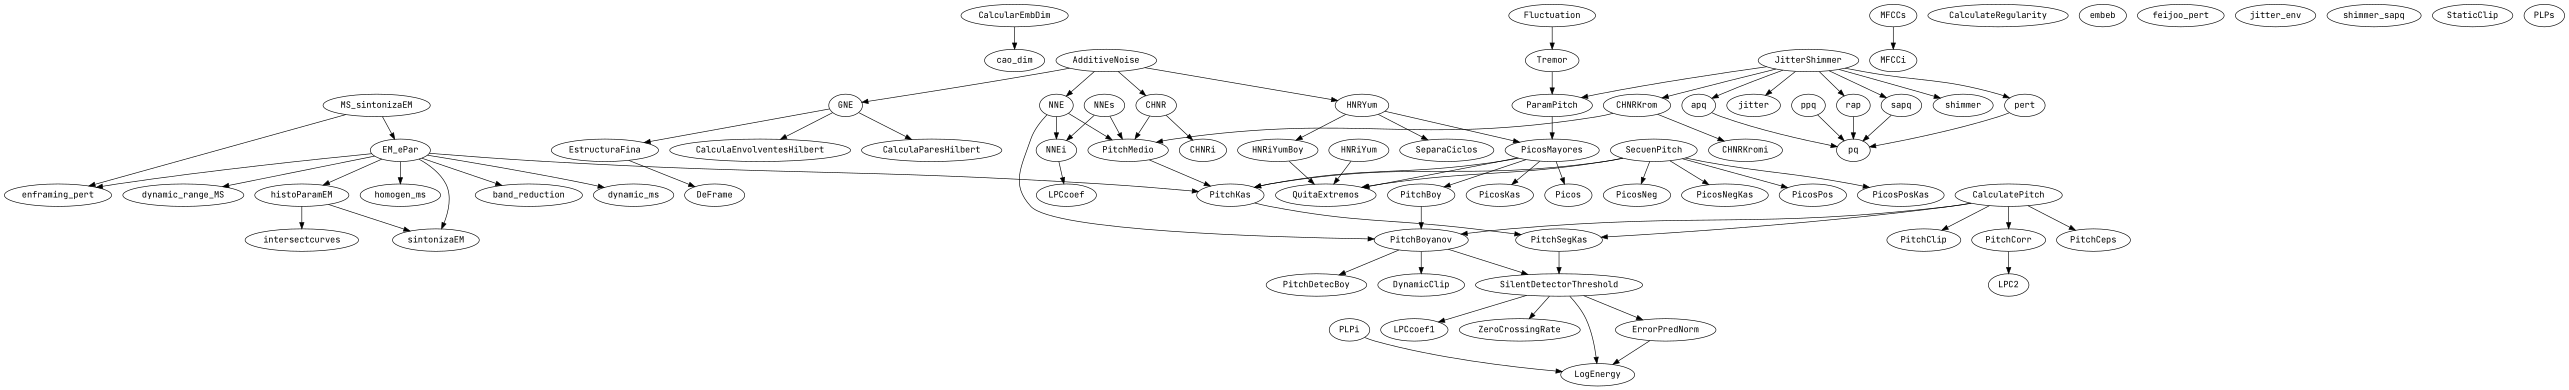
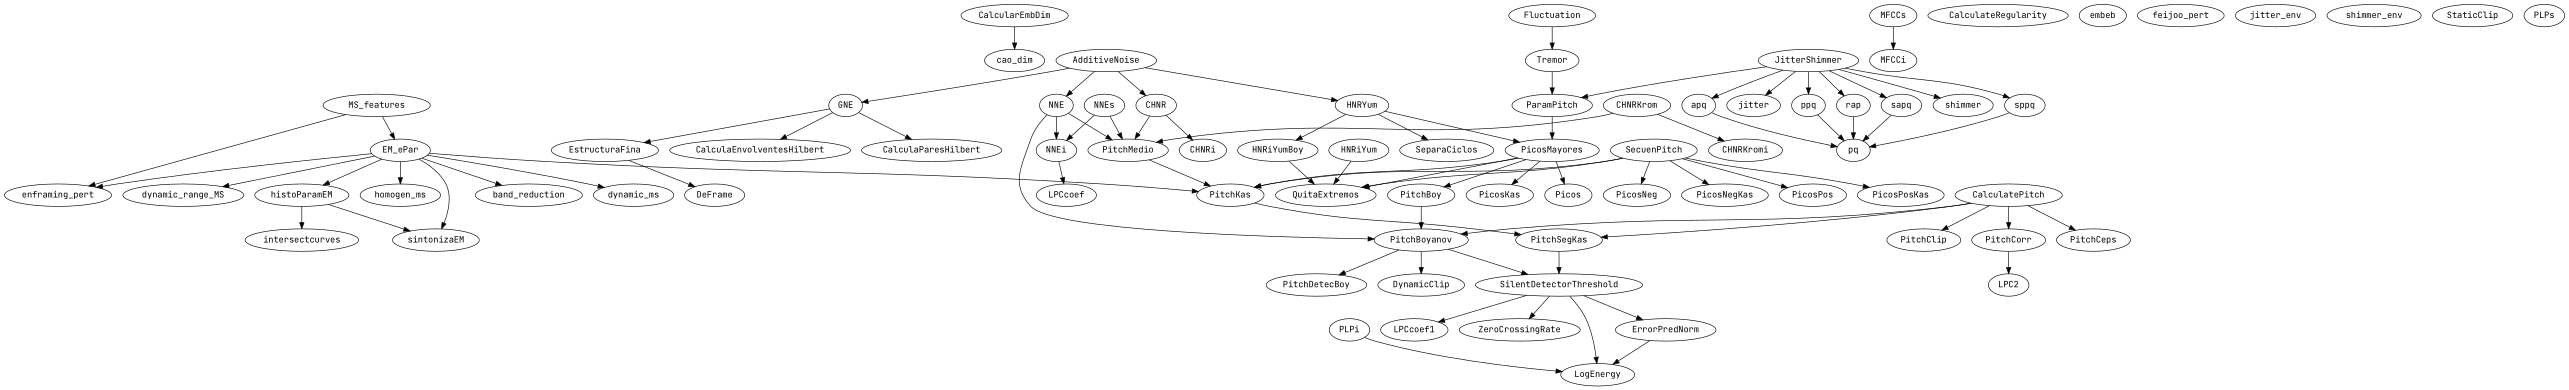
(2374, 16) -> (2374, 16)
(1722, 82) -> (1808, 80)
(377, 105) -> (377, 105)
(2025, 105) -> (2025, 105)
